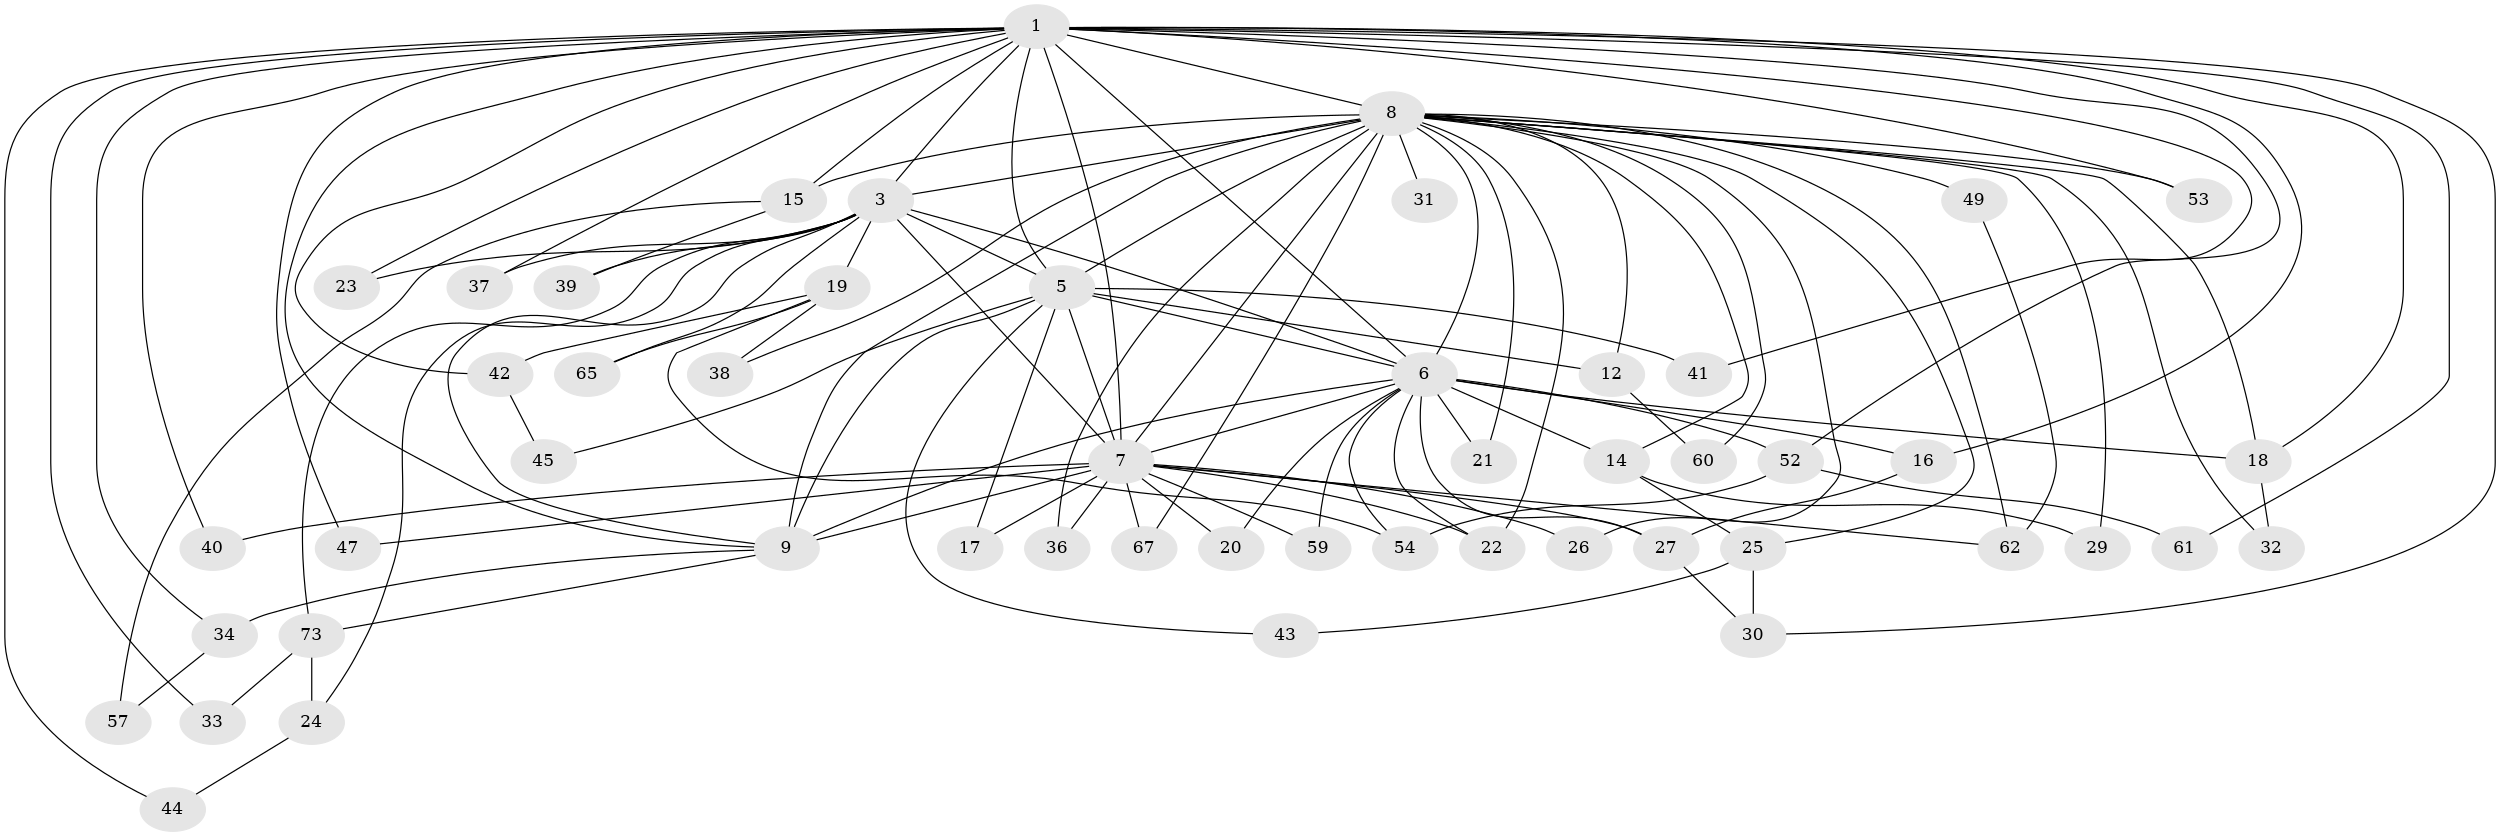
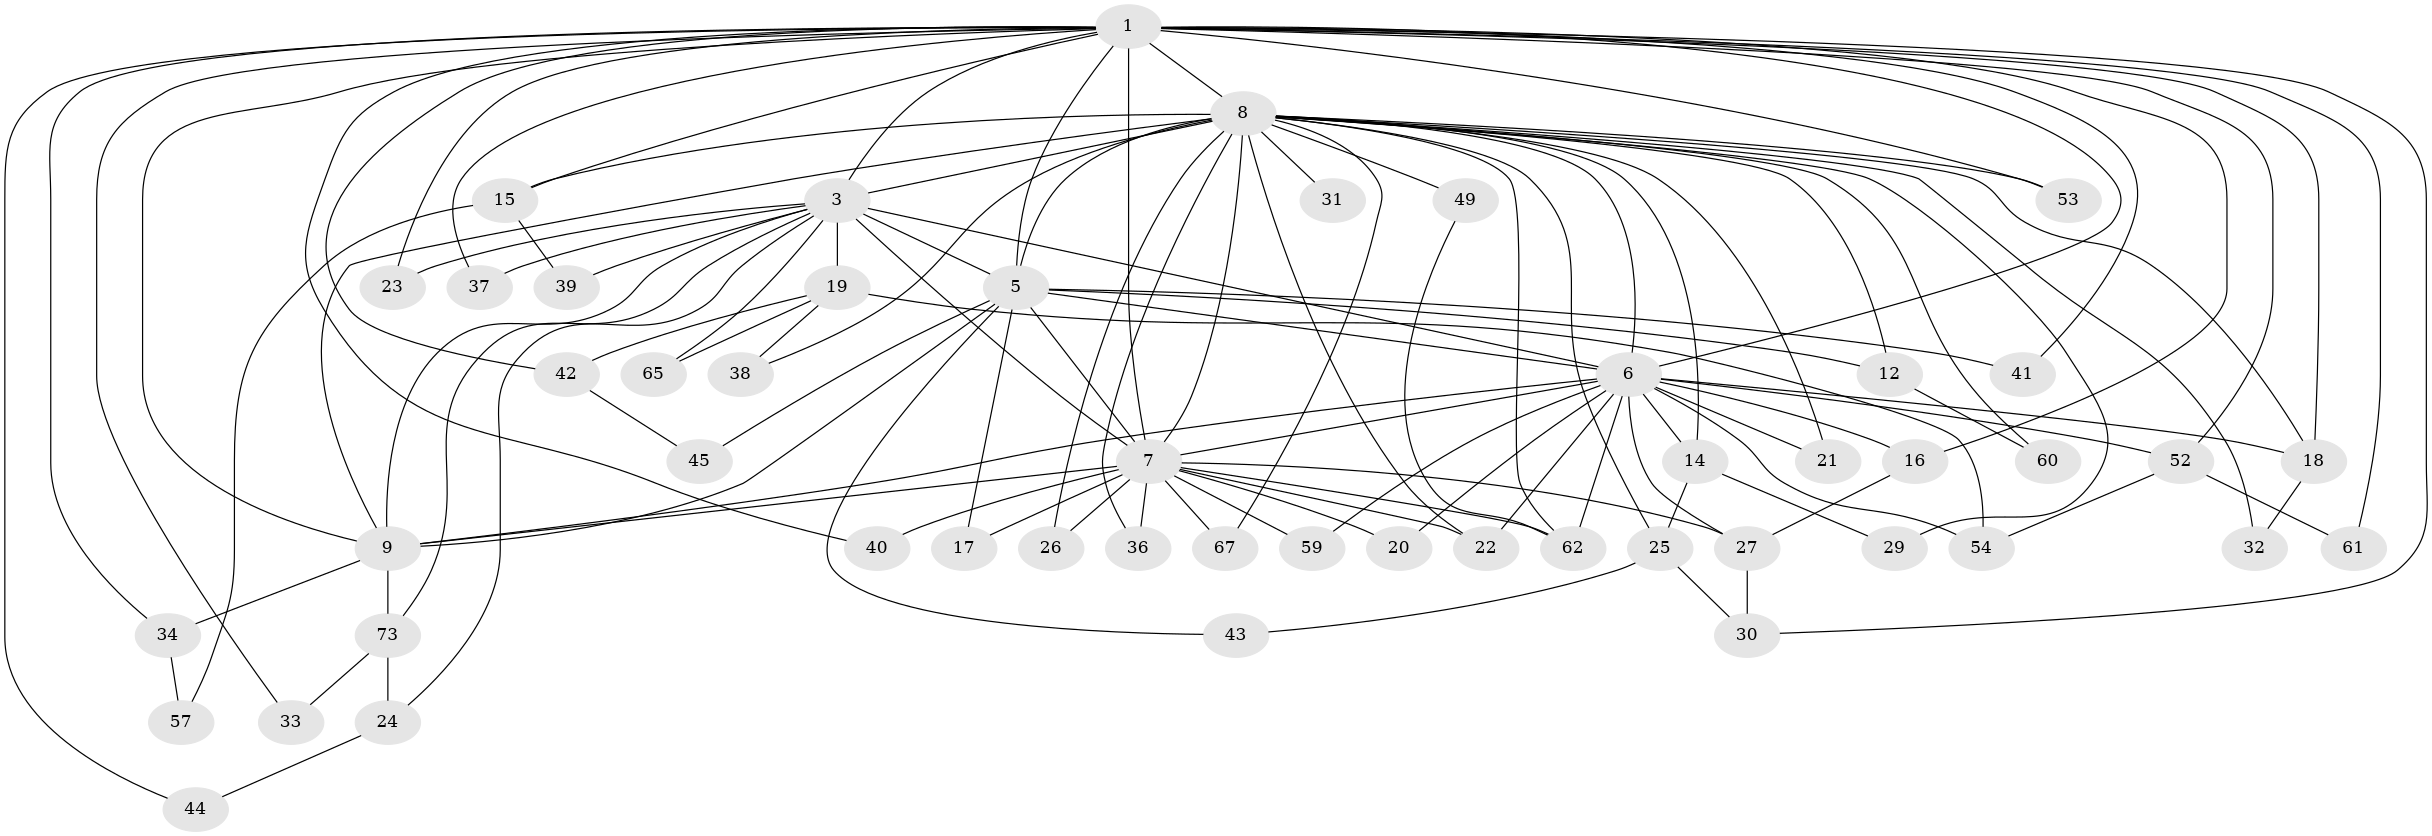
none -> (1601, 462)
(348, 549) -> none
